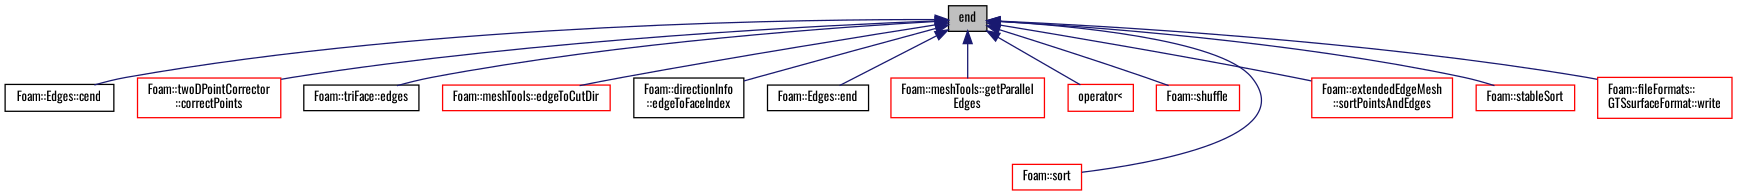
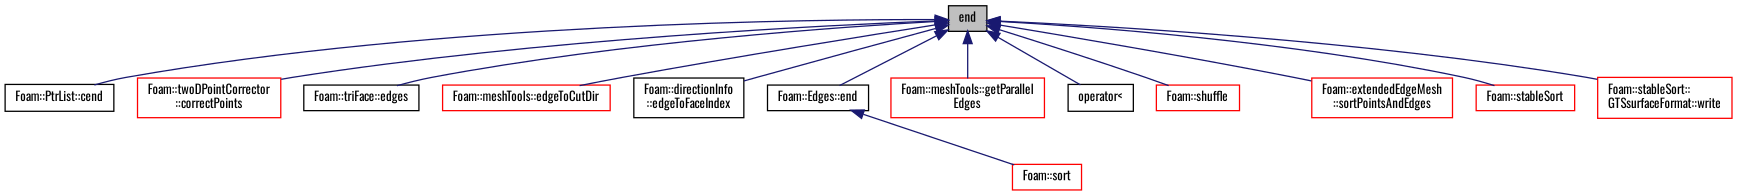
(1255, 84) -> (939, 140)
(59, 98) -> (59, 98)
(1101, 98) -> (1101, 98)
(1665, 98) -> (1665, 98)
